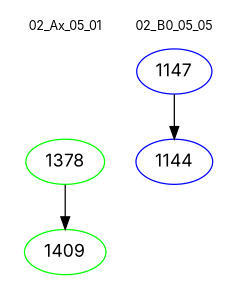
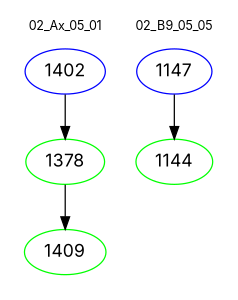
(174, 27) -> (174, 27)
none -> (65, 71)
(174, 162) -> (174, 162)
